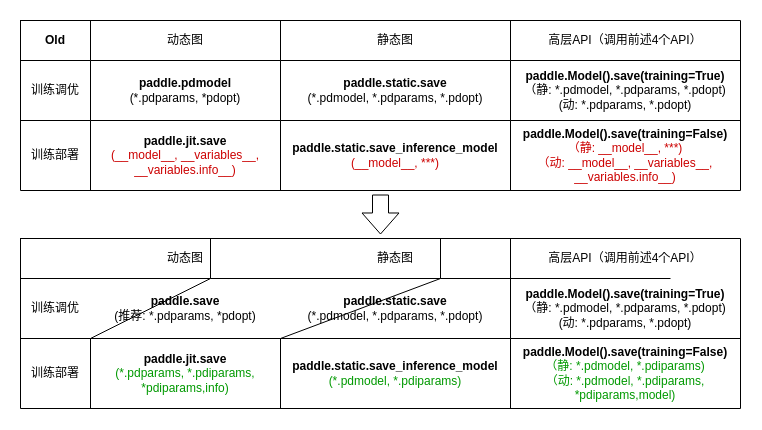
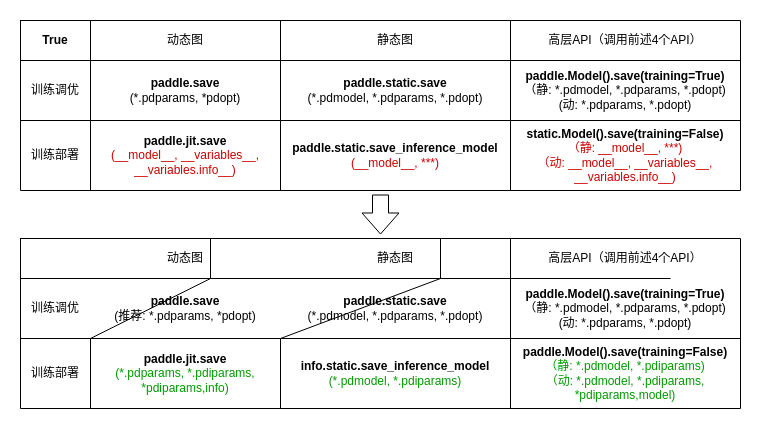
(56, 41) -> (56, 41)
(186, 91) -> (186, 91)
(626, 156) -> (626, 156)
(396, 374) -> (396, 374)
